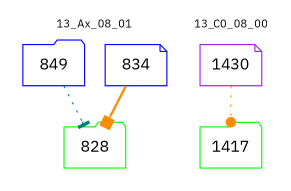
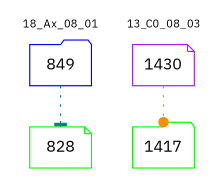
(95, 25) -> (61, 25)
(231, 25) -> (164, 25)
(136, 65) -> none
(95, 147) -> (61, 147)
